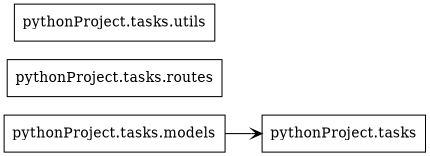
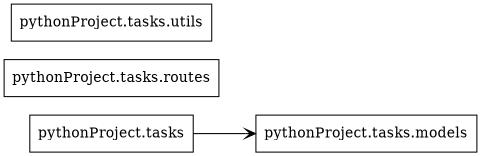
(238, 134) -> (219, 134)
